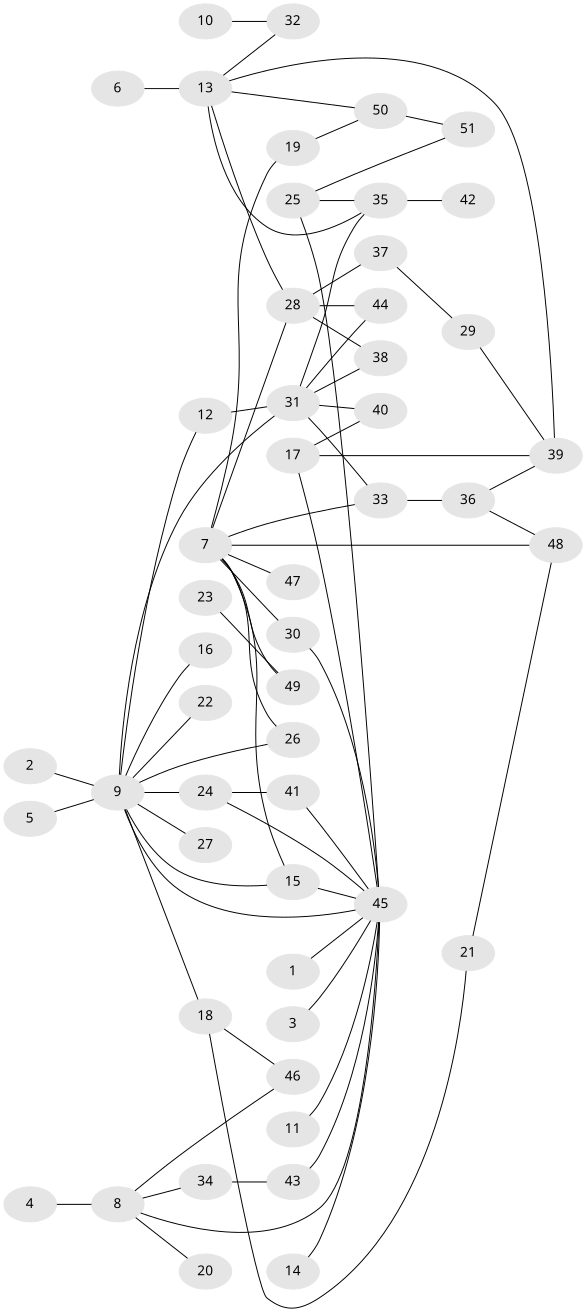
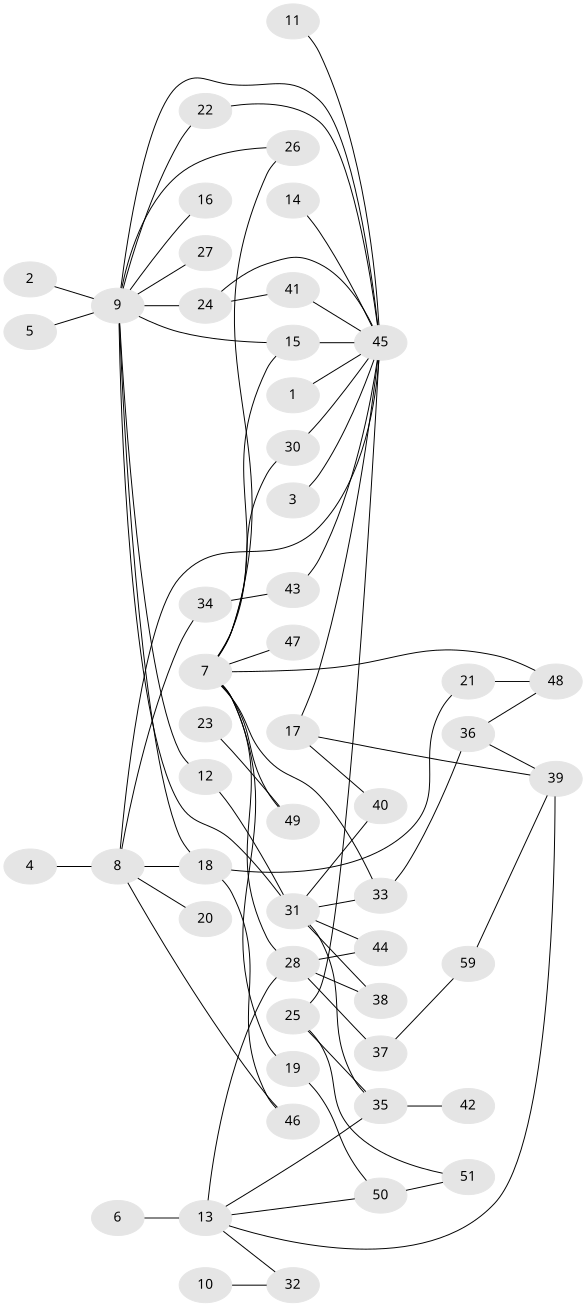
none -> (339, 154)
(468, 332) -> (468, 964)
none -> (162, 867)
